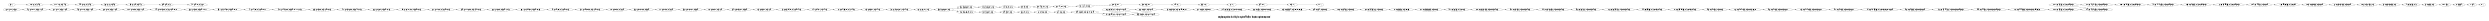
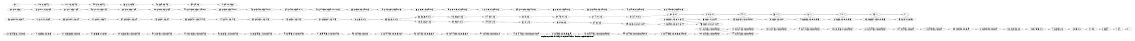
(617, 10) -> none
(1346, 10) -> none
